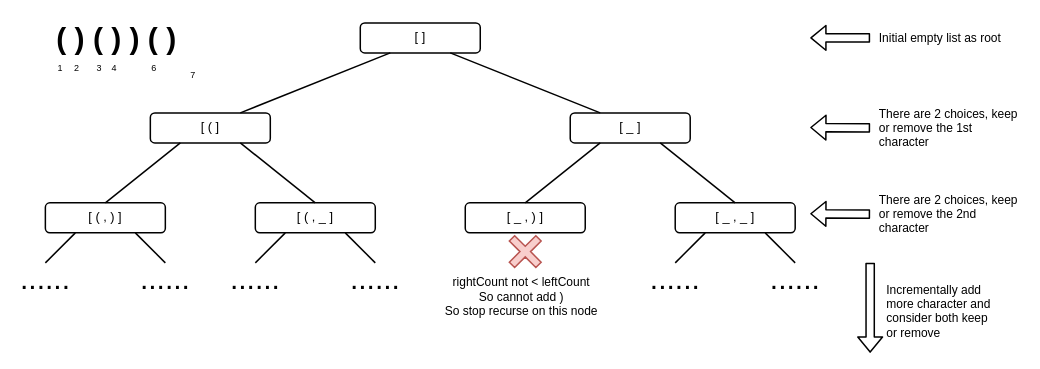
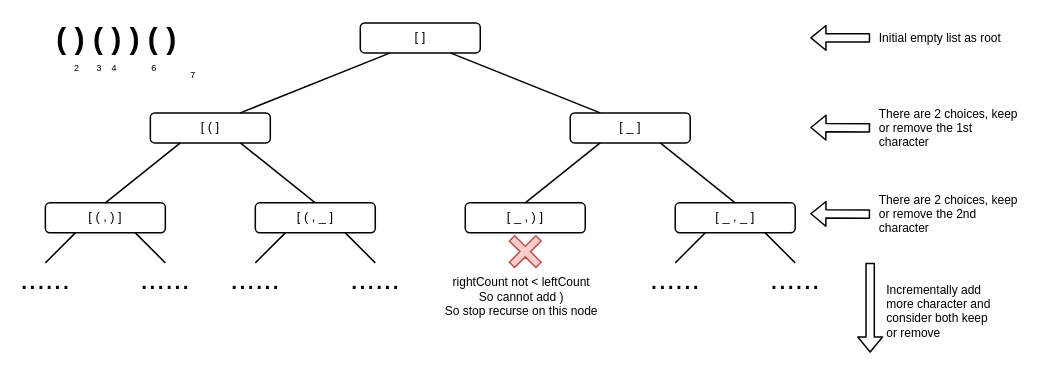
(60, 68) -> none
